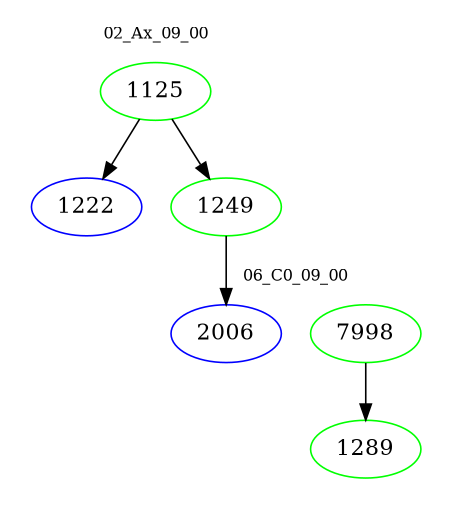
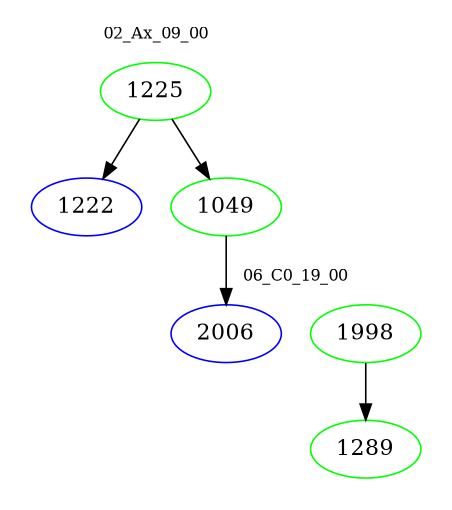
(156, 91) -> (156, 91)
(226, 207) -> (226, 207)
(296, 277) -> (296, 277)
(366, 334) -> (366, 334)
